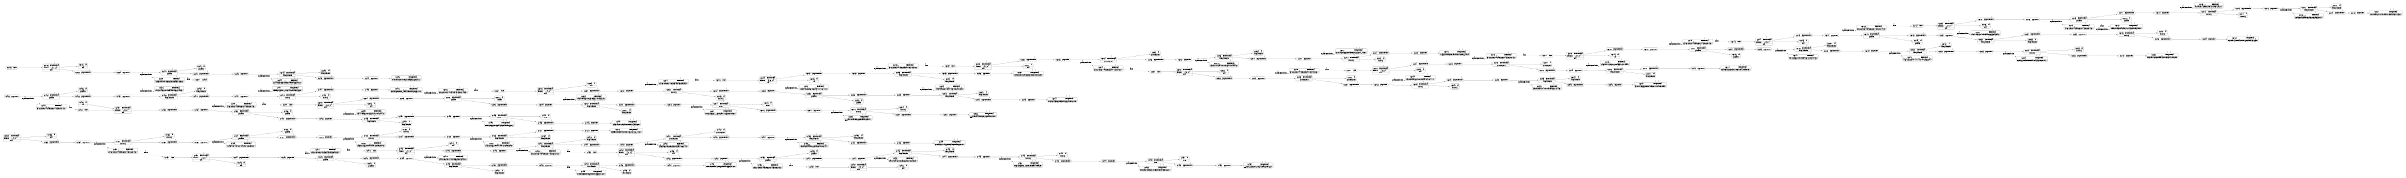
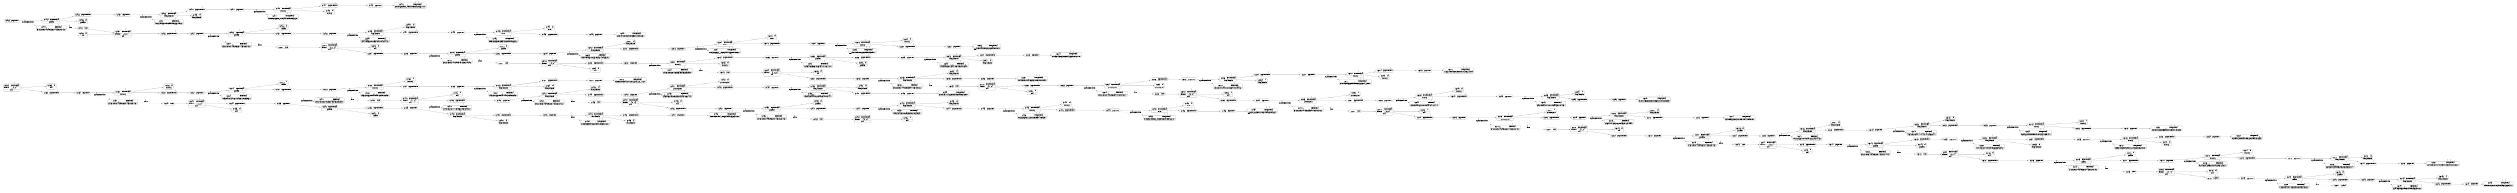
(2102, 27) -> (2111, 170)
(86, 72) -> (2216, 178)
(307, 153) -> (307, 101)
